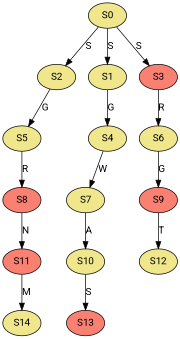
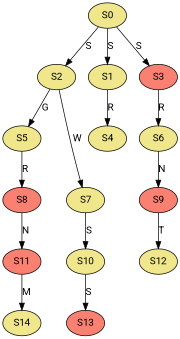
(111, 108) -> (111, 108)
(98, 166) -> (69, 135)
(162, 169) -> (162, 169)
(89, 231) -> (89, 231)
